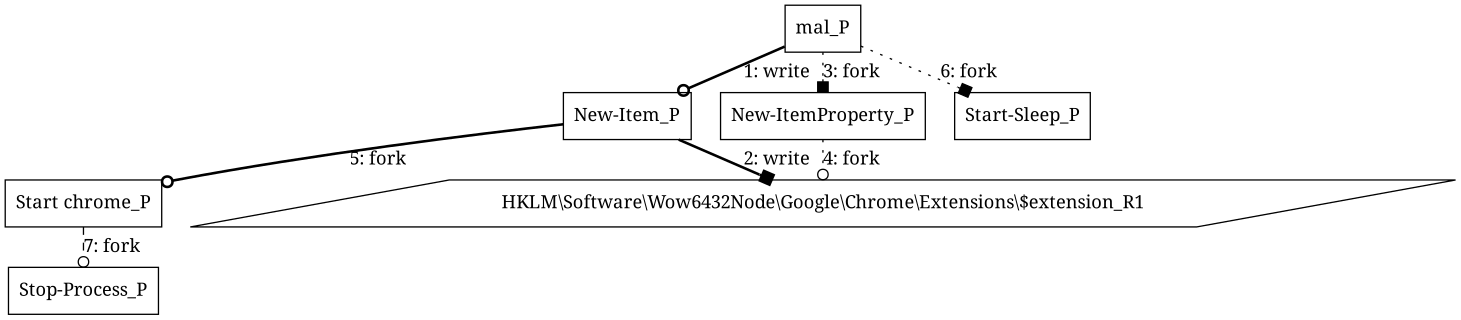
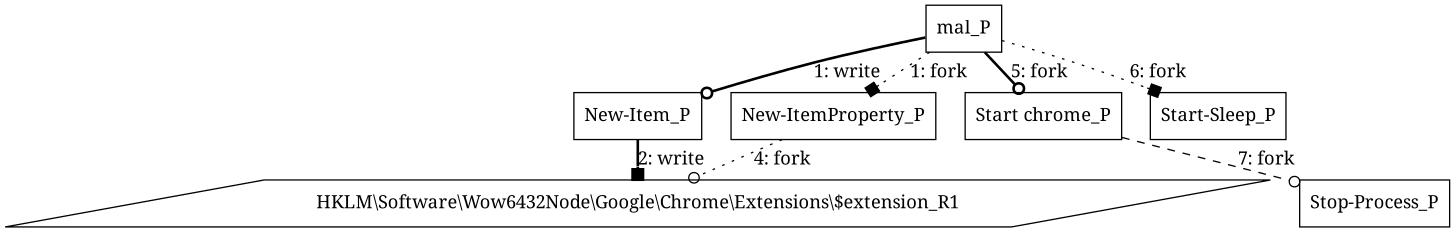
(852, 72) -> (939, 72)
(367, 149) -> (1000, 68)
